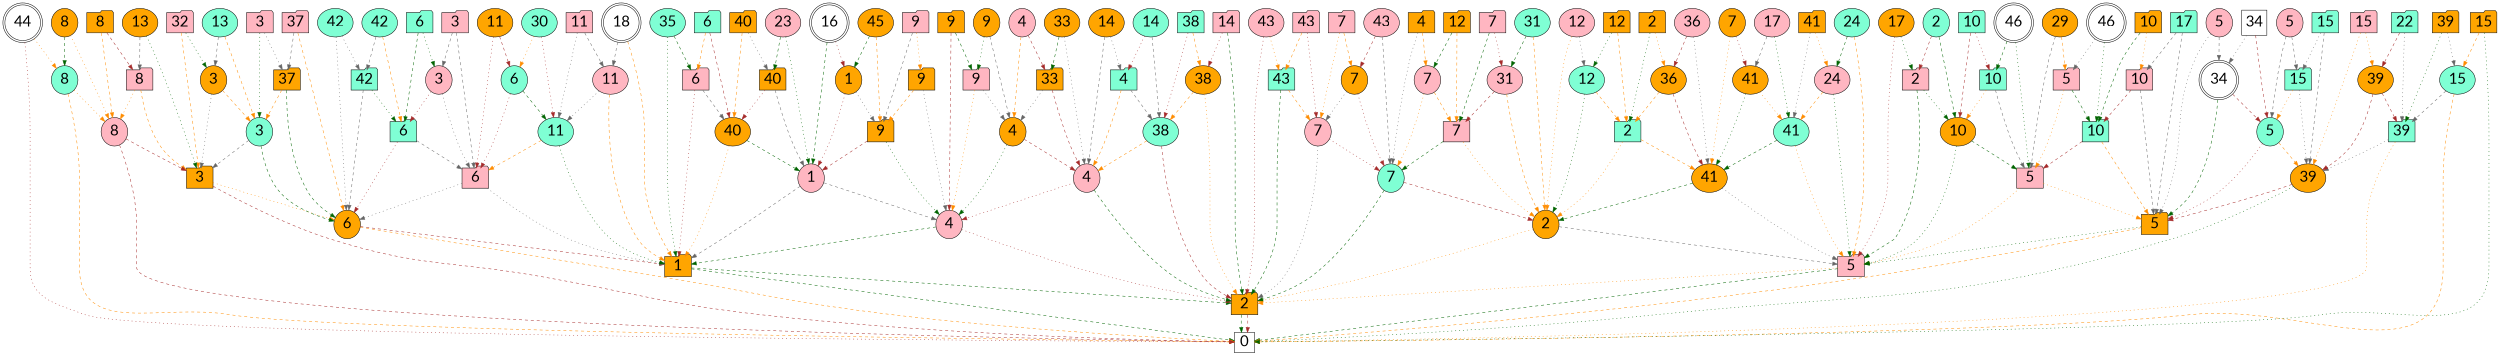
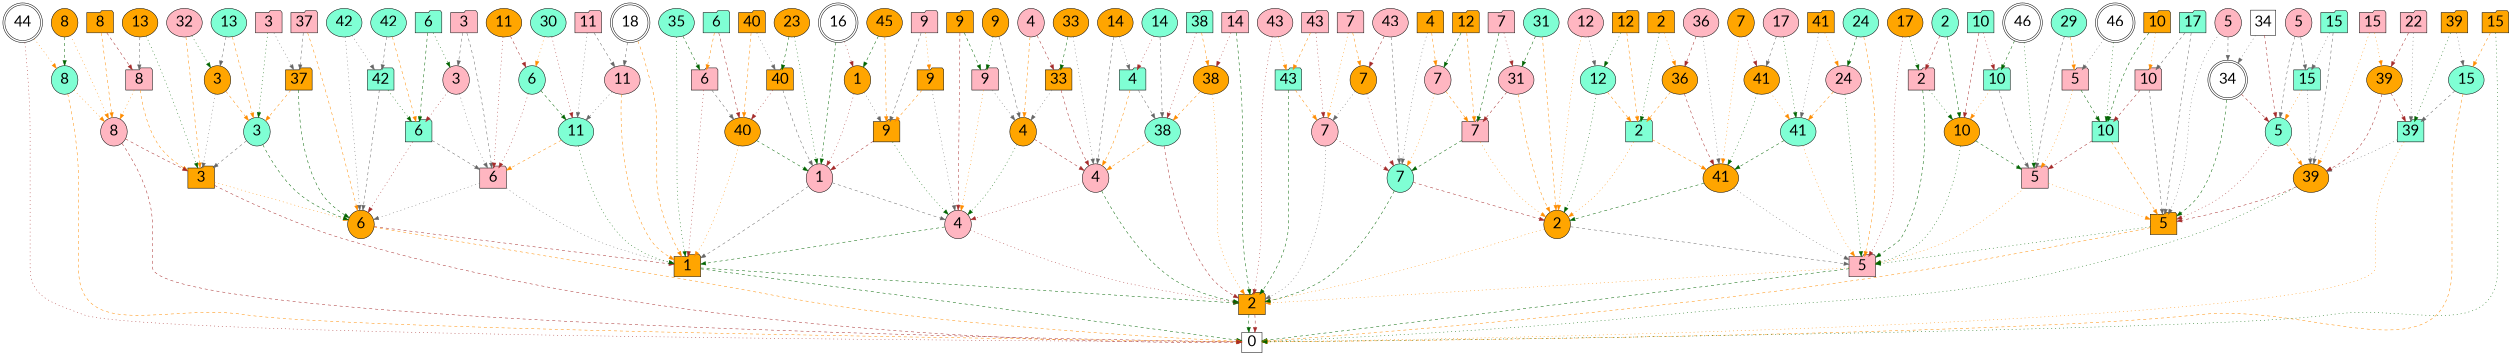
(180, 23) -> (184, 23)
(783, 23) -> (792, 23)
(2060, 23) -> (2069, 23)
(2405, 23) -> (2414, 23)
